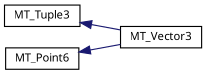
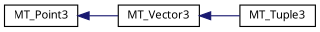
(106, 27) -> (225, 16)
(42, 59) -> (41, 16)
